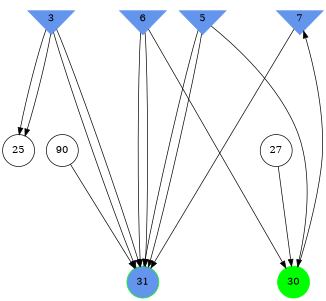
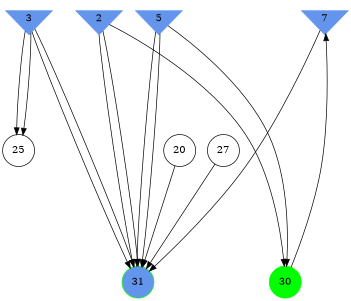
(143, 19) -> (99, 19)
(62, 151) -> (180, 151)
(284, 213) -> (183, 213)
